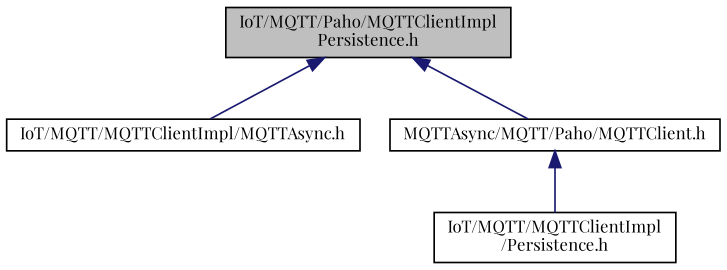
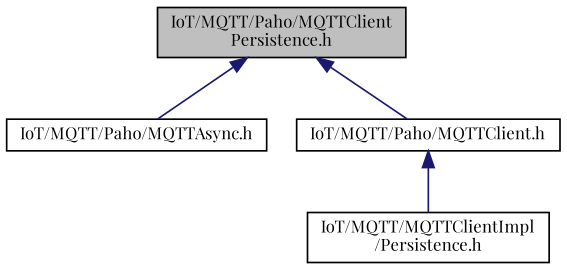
(368, 32) -> (282, 32)
(183, 135) -> (137, 135)
(555, 135) -> (428, 135)
